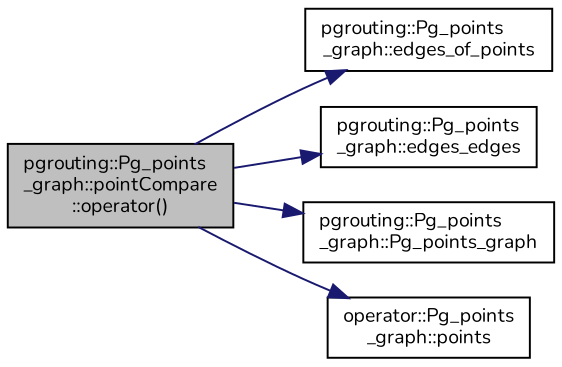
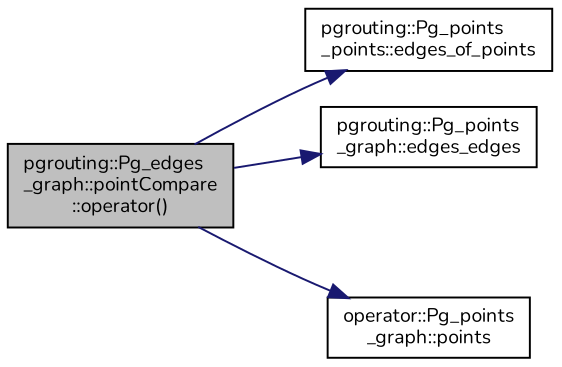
(429, 40) -> (429, 40)
(121, 186) -> (121, 186)
(429, 232) -> none
